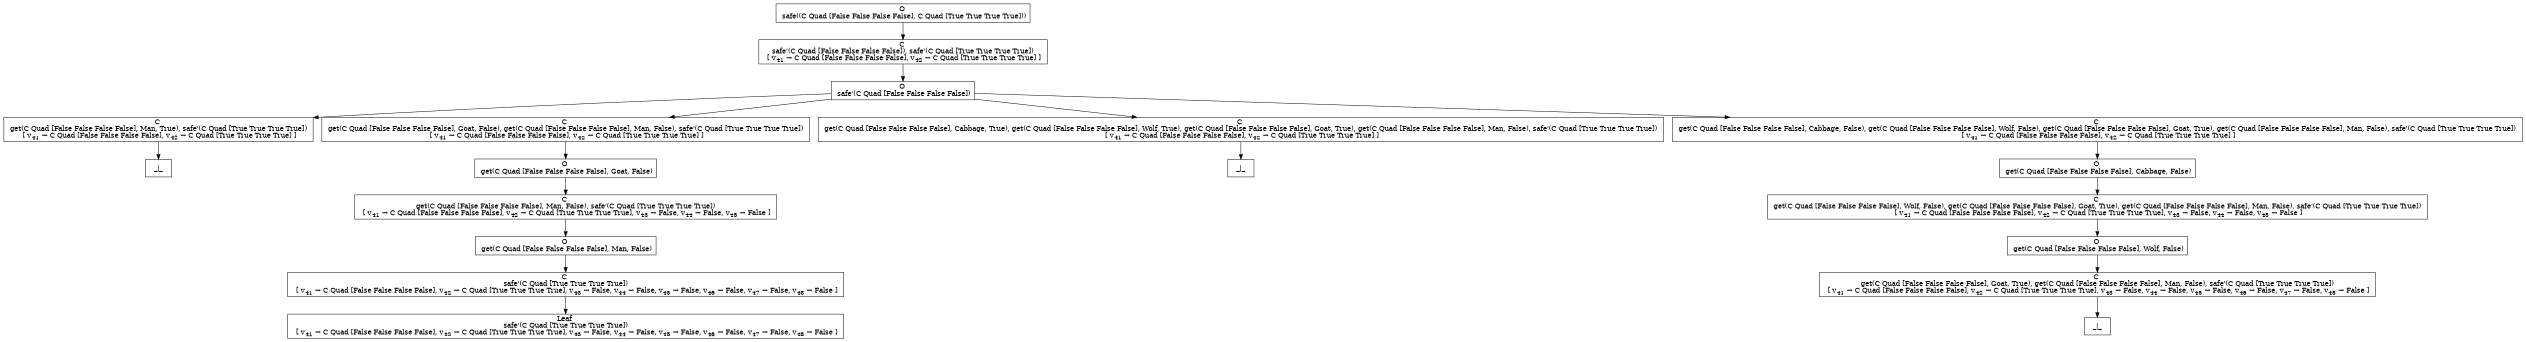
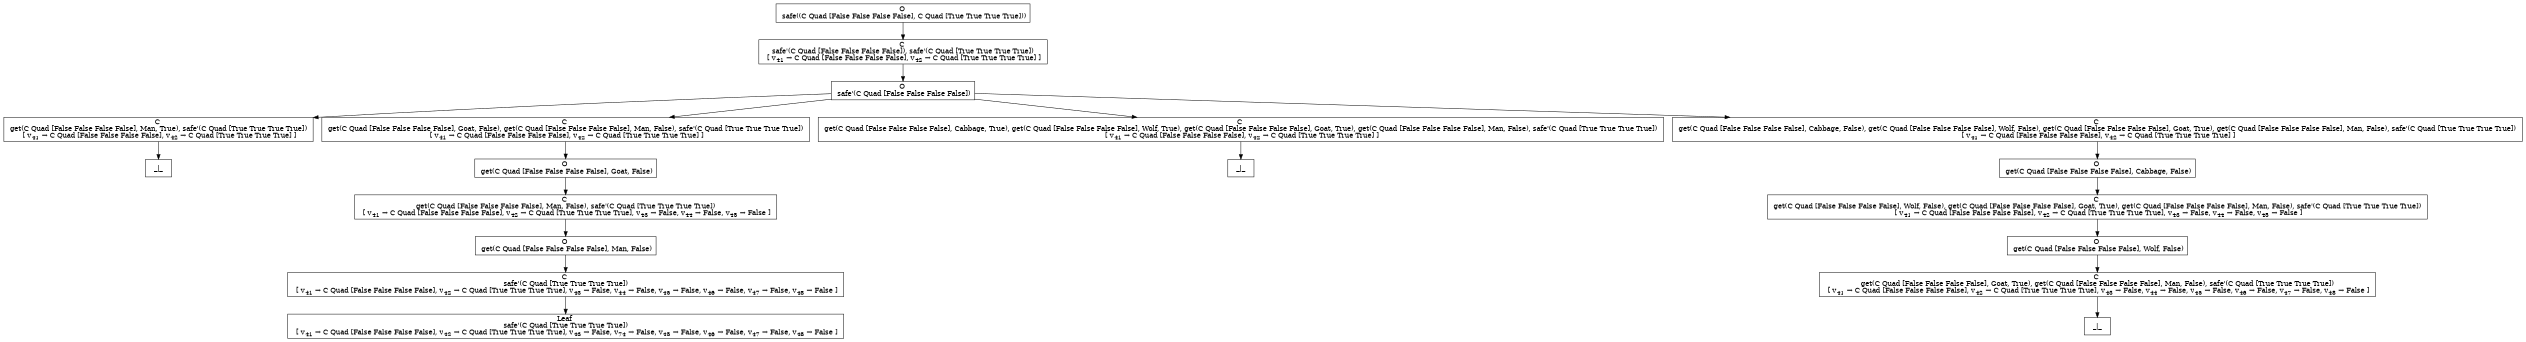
(622, 333) -> (622, 333)
